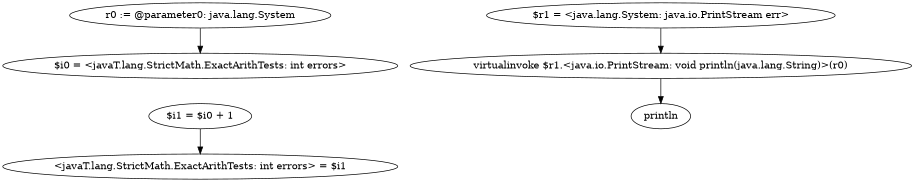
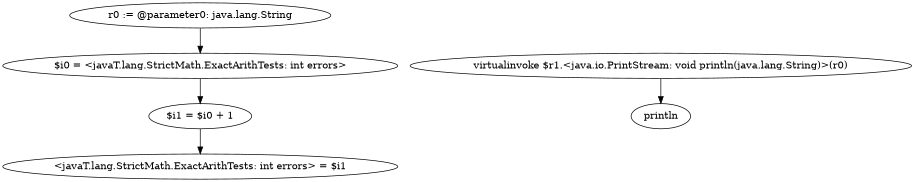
(200, 15) -> (200, 15)
(661, 15) -> none
none -> (200, 88)
